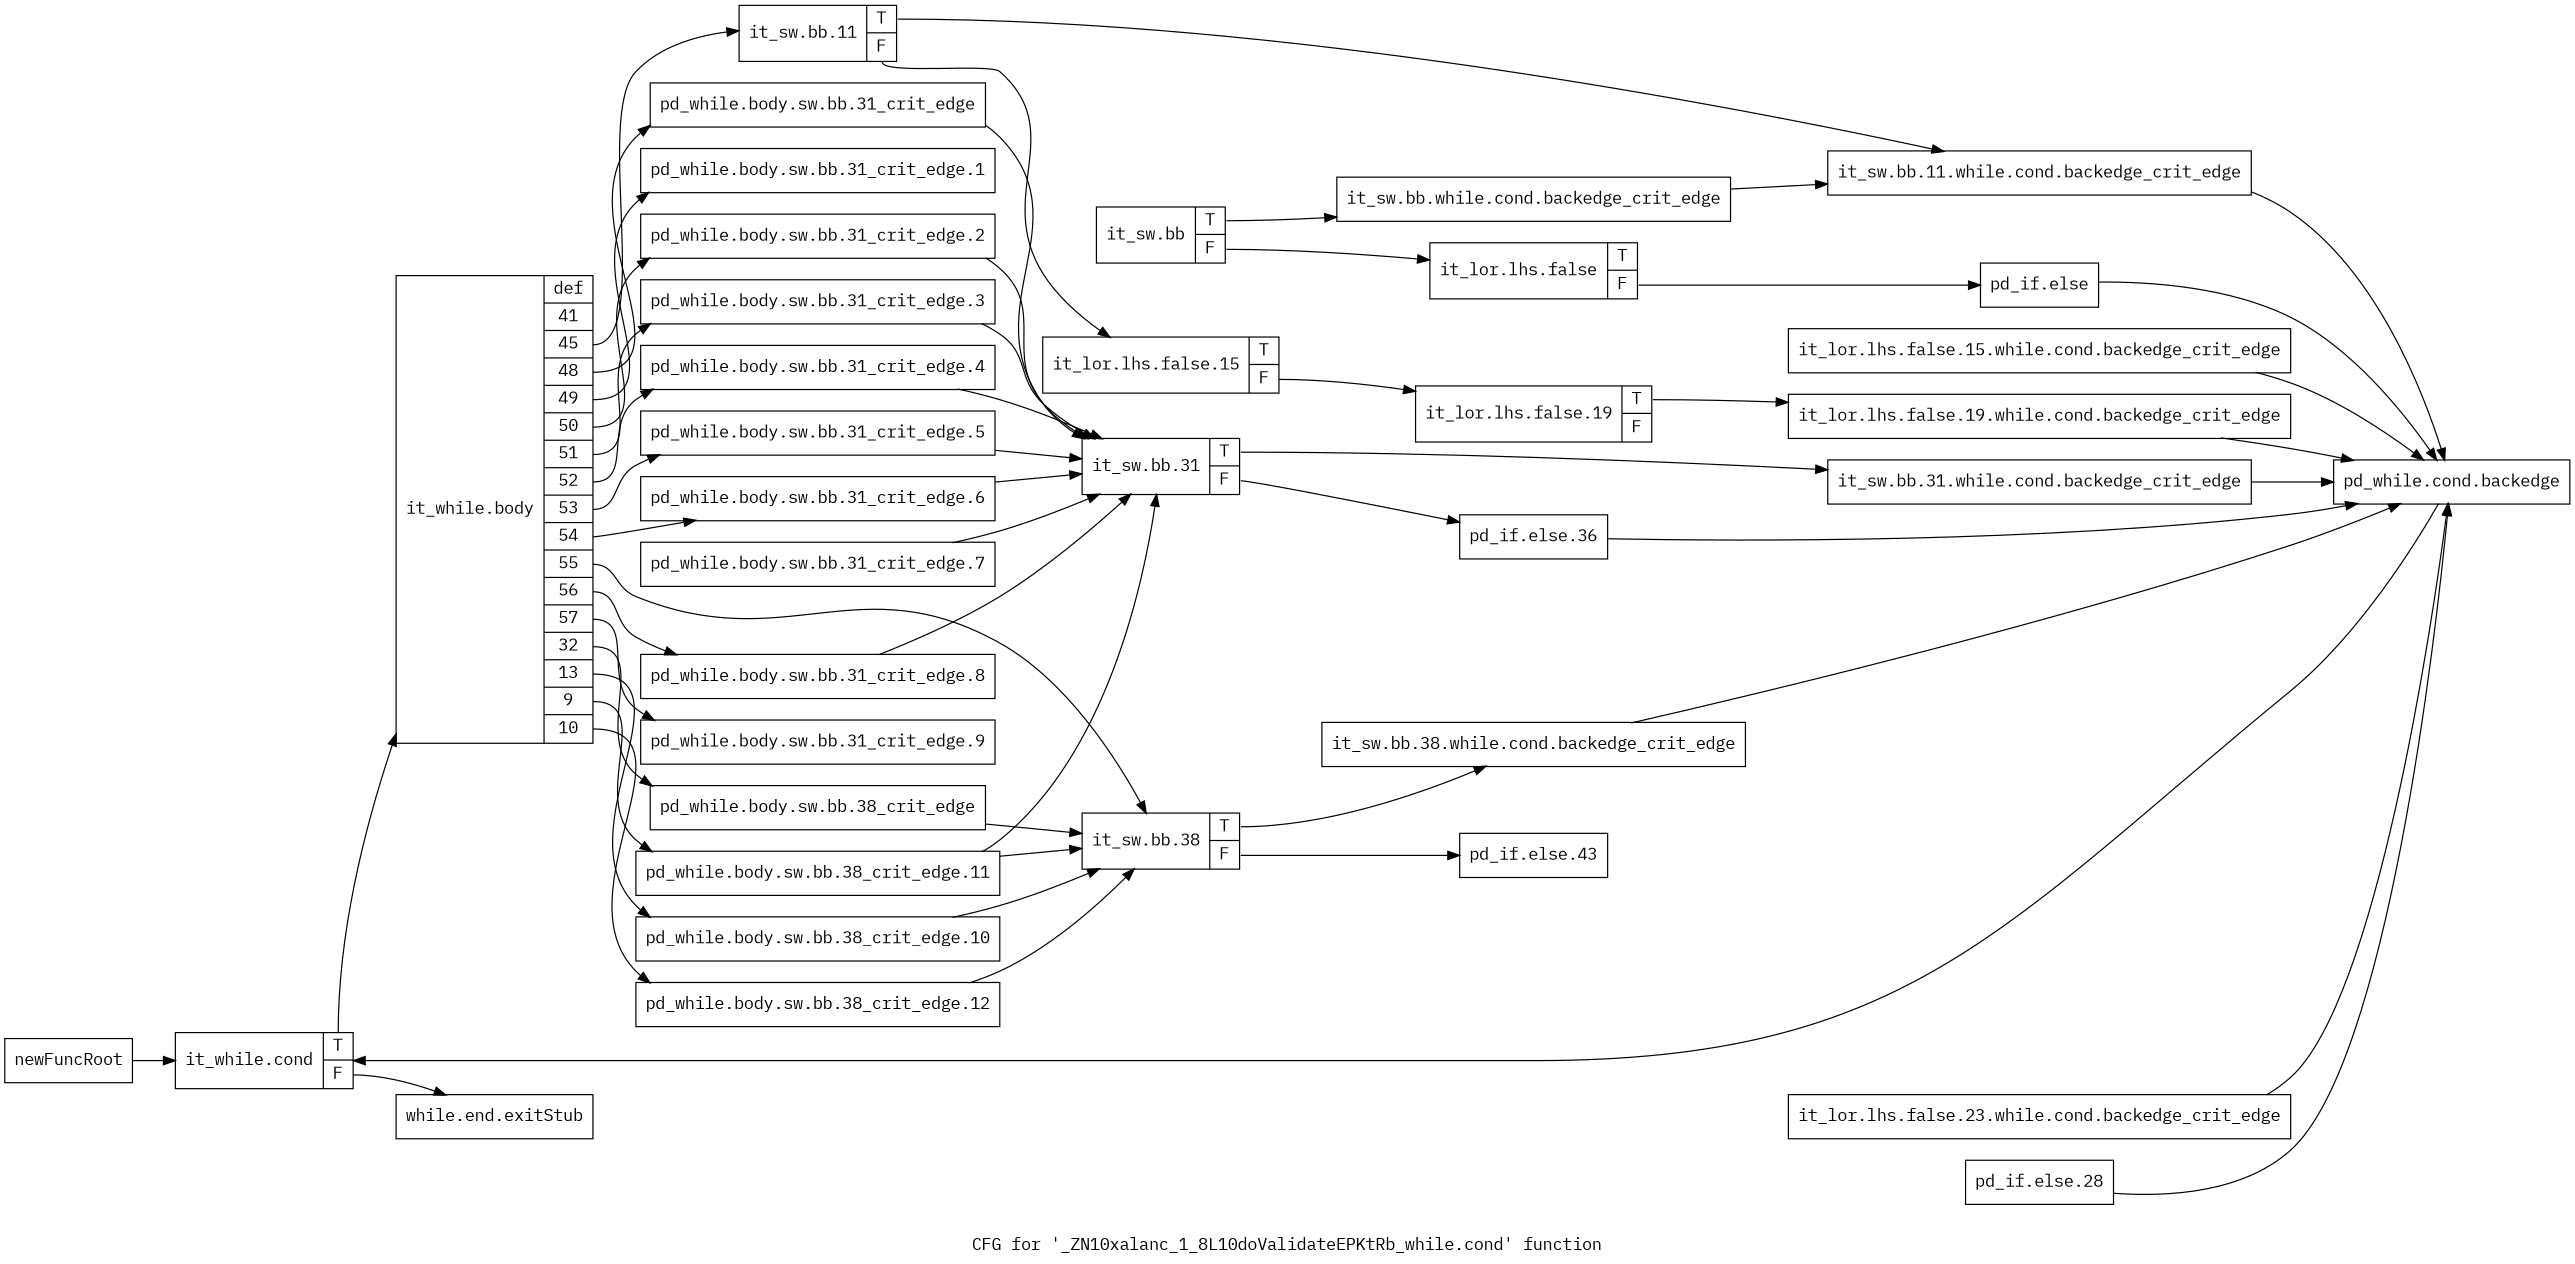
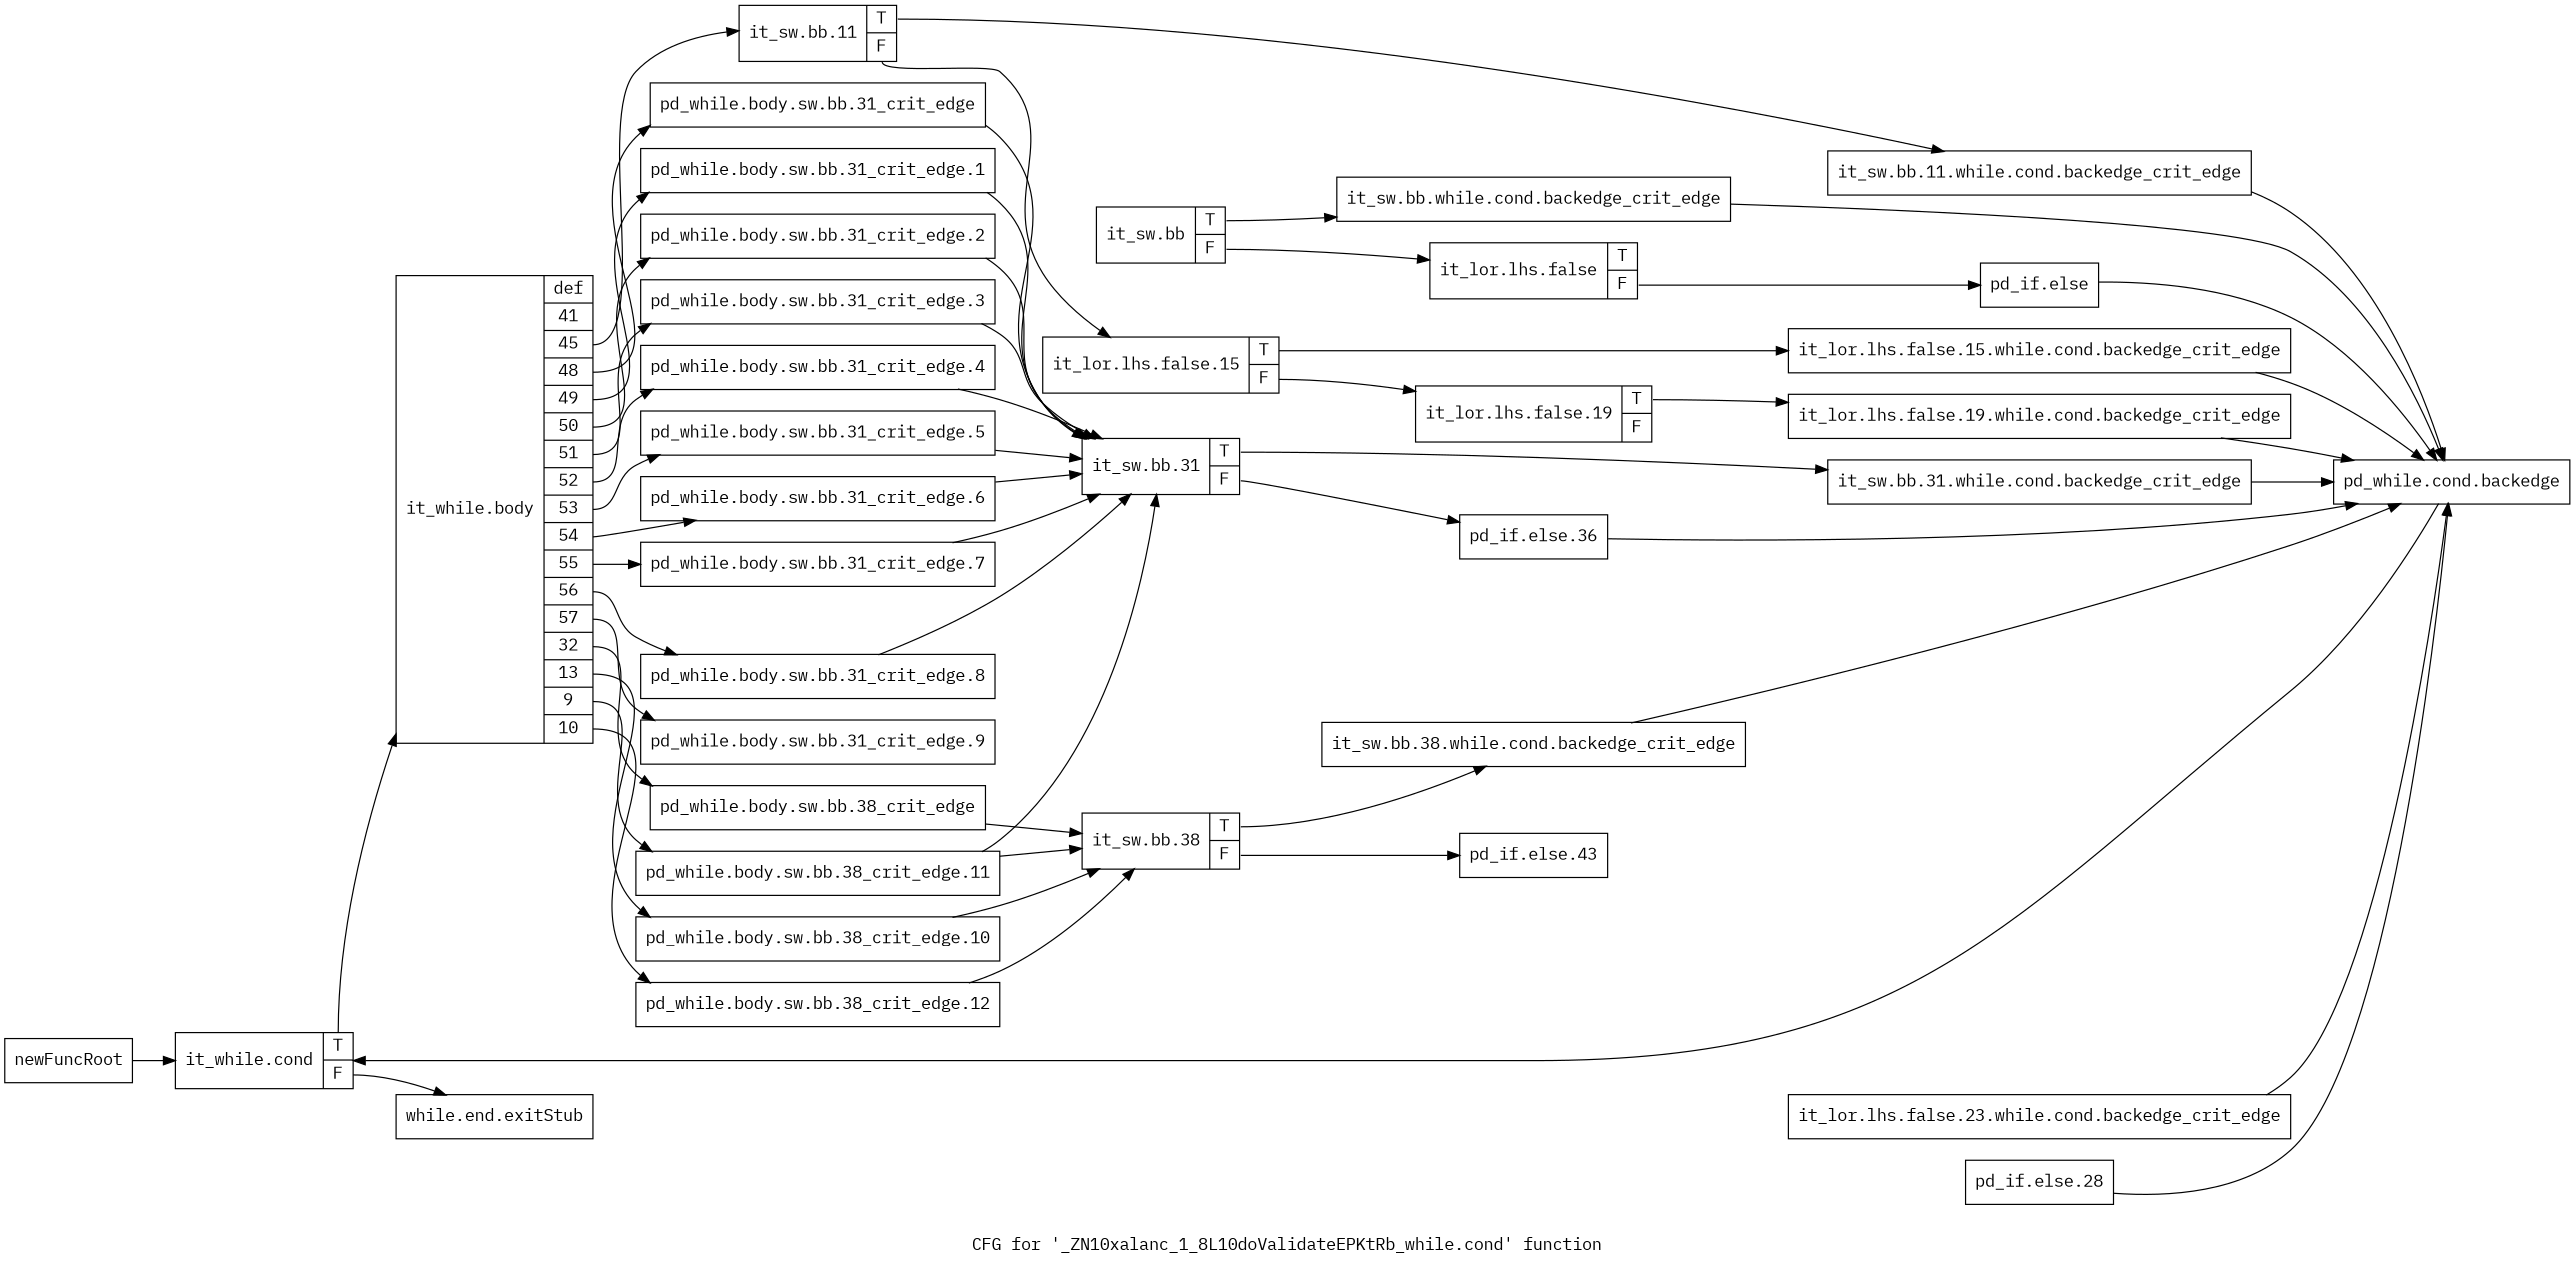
(1773, 187) -> (2137, 226)
none -> (1024, 315)
none -> (1527, 351)
(899, 611) -> (611, 564)
